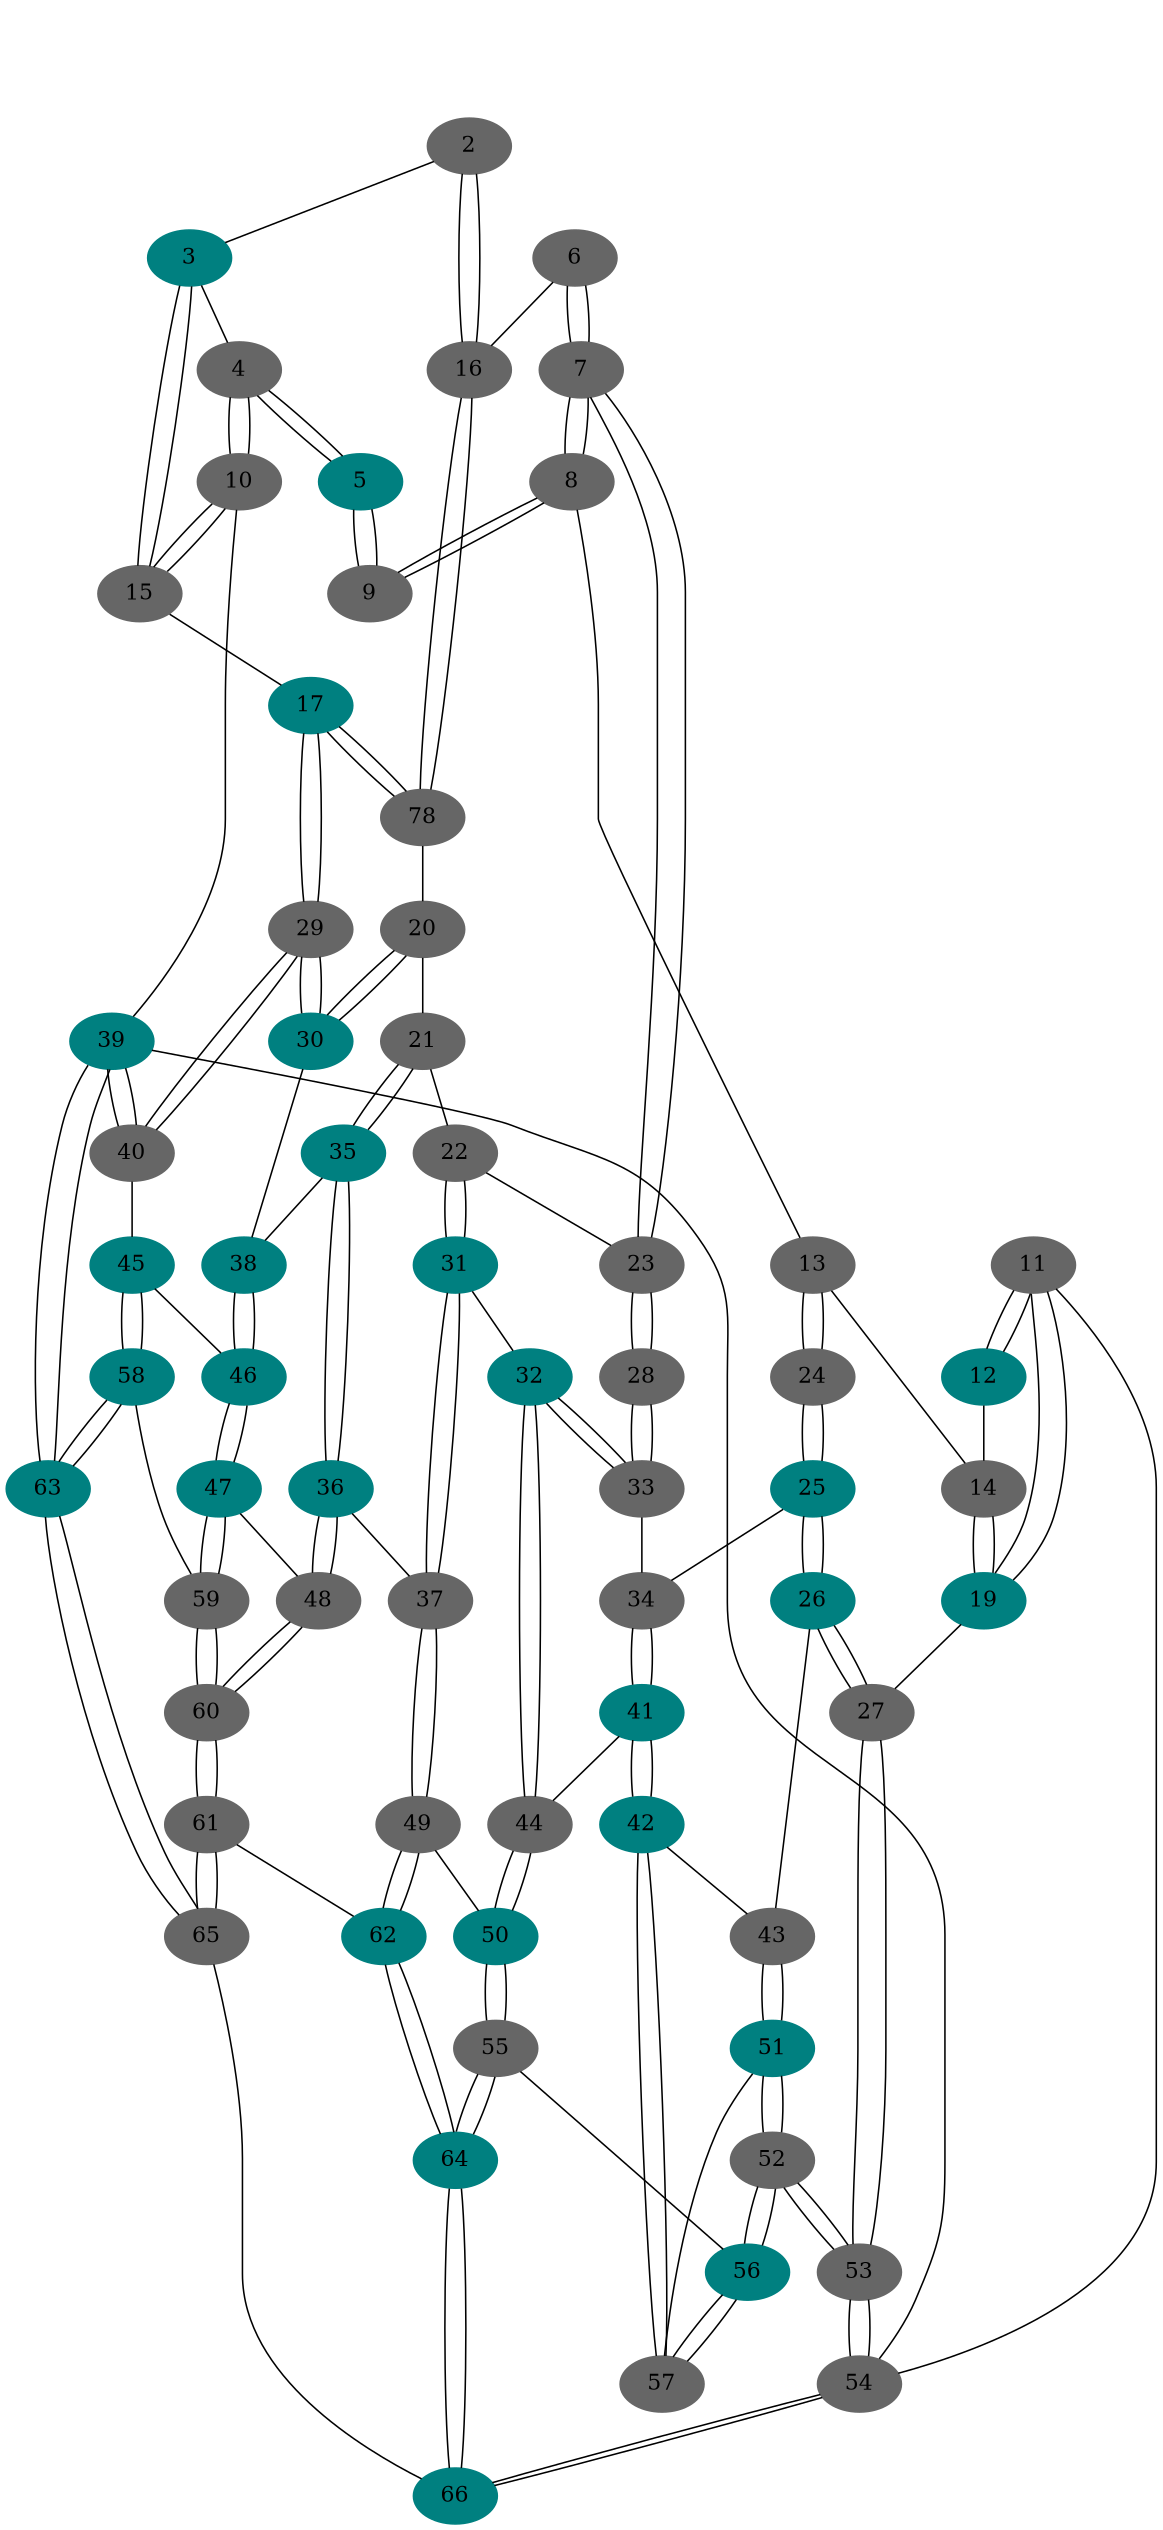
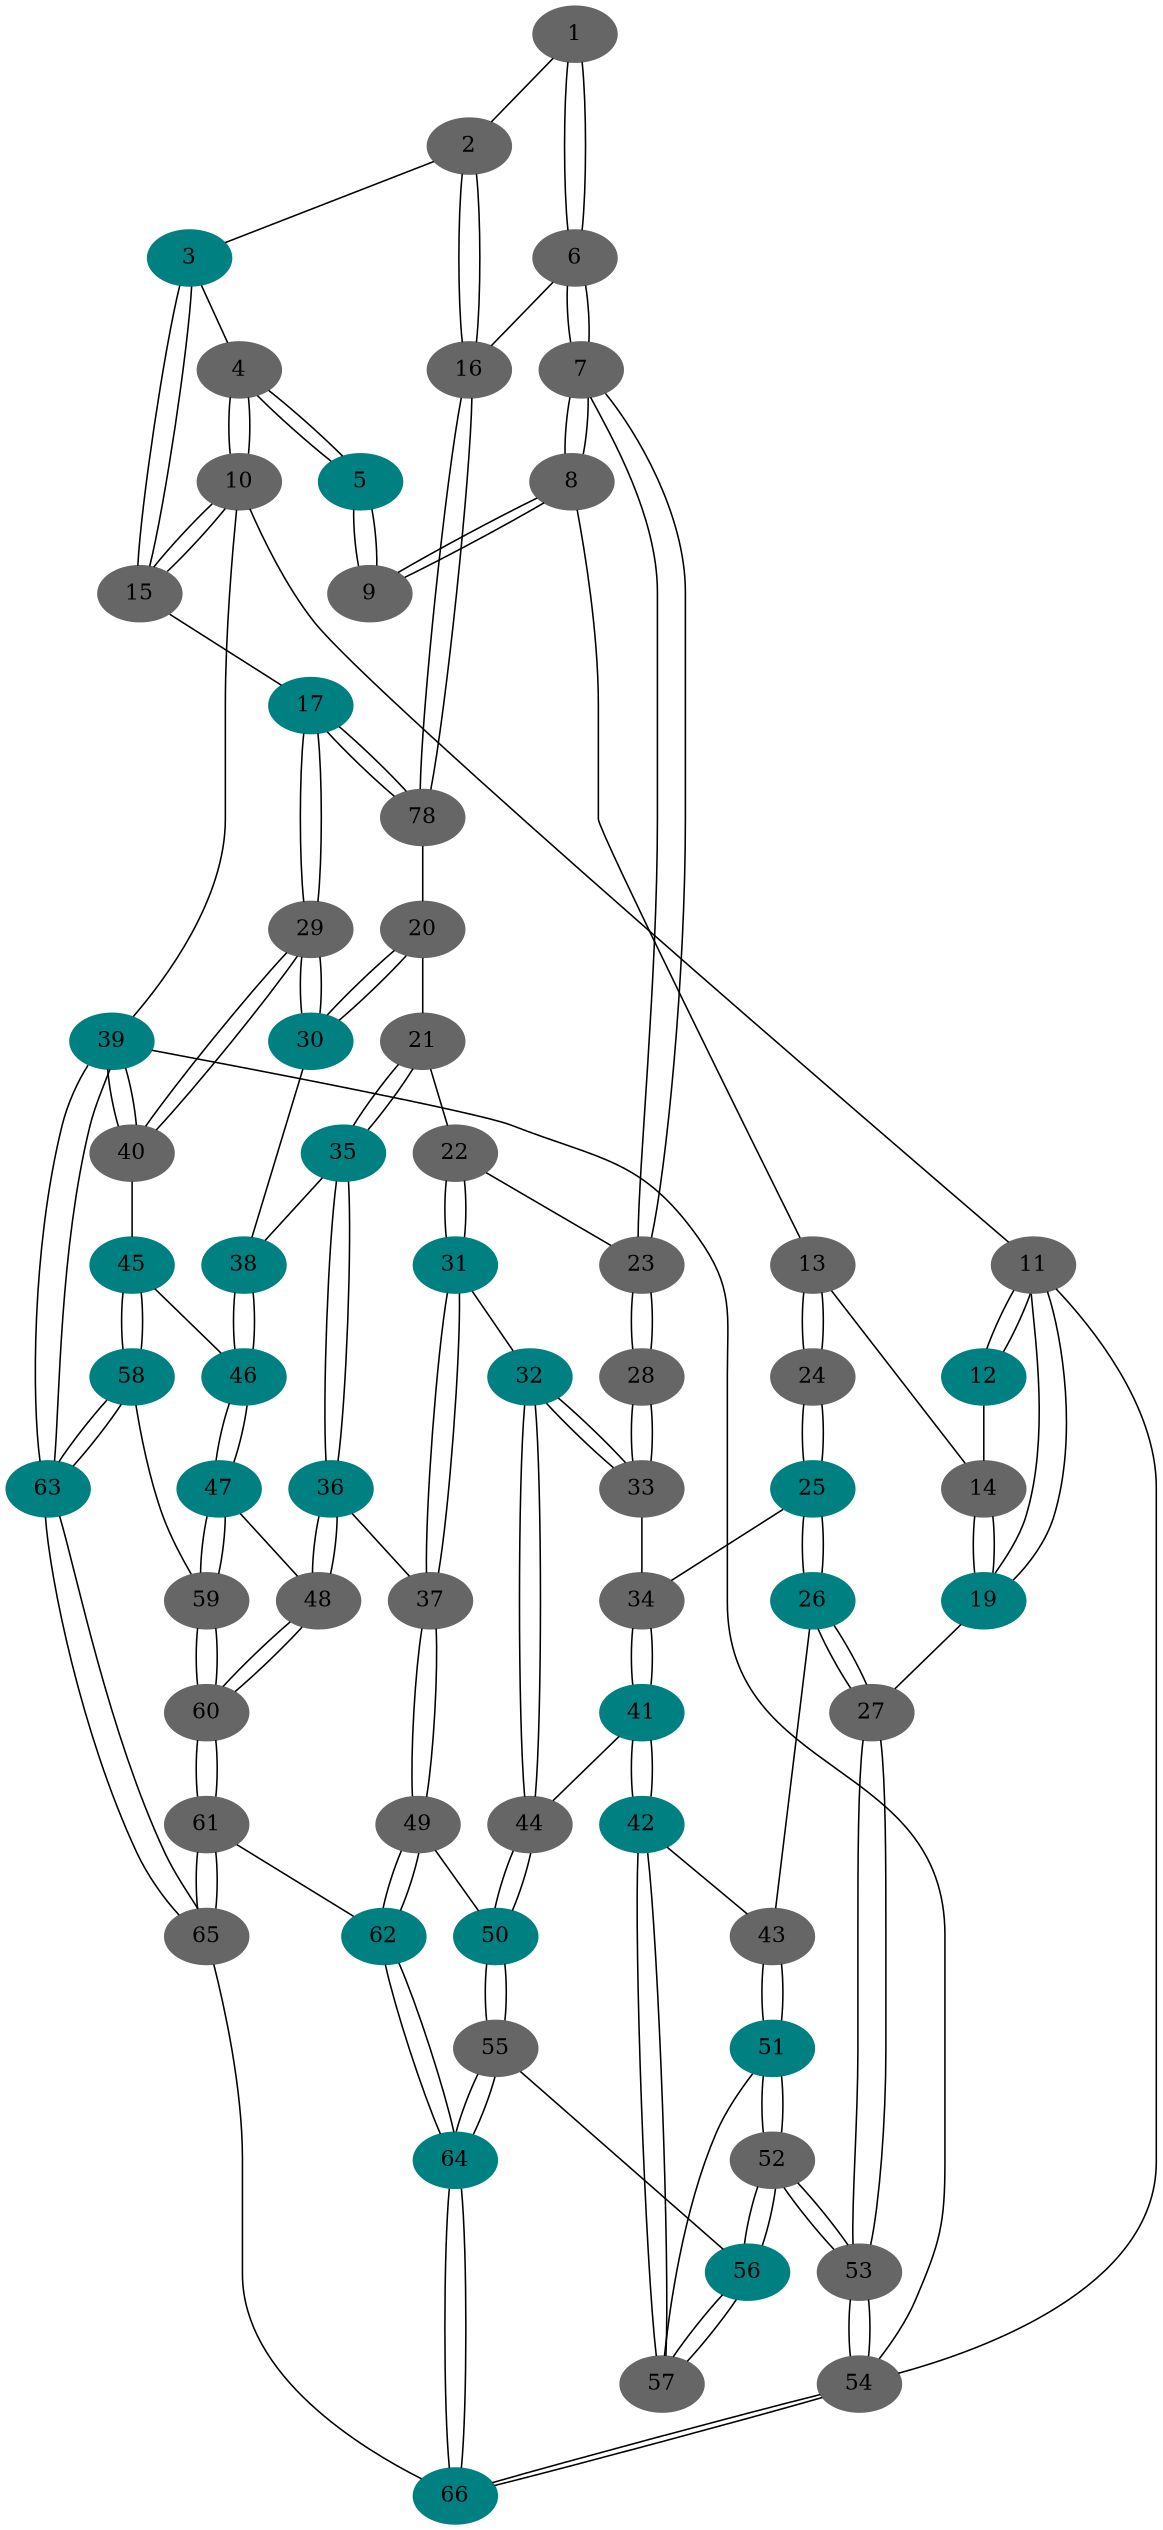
none -> (575, 34)
none -> (608, 894)
